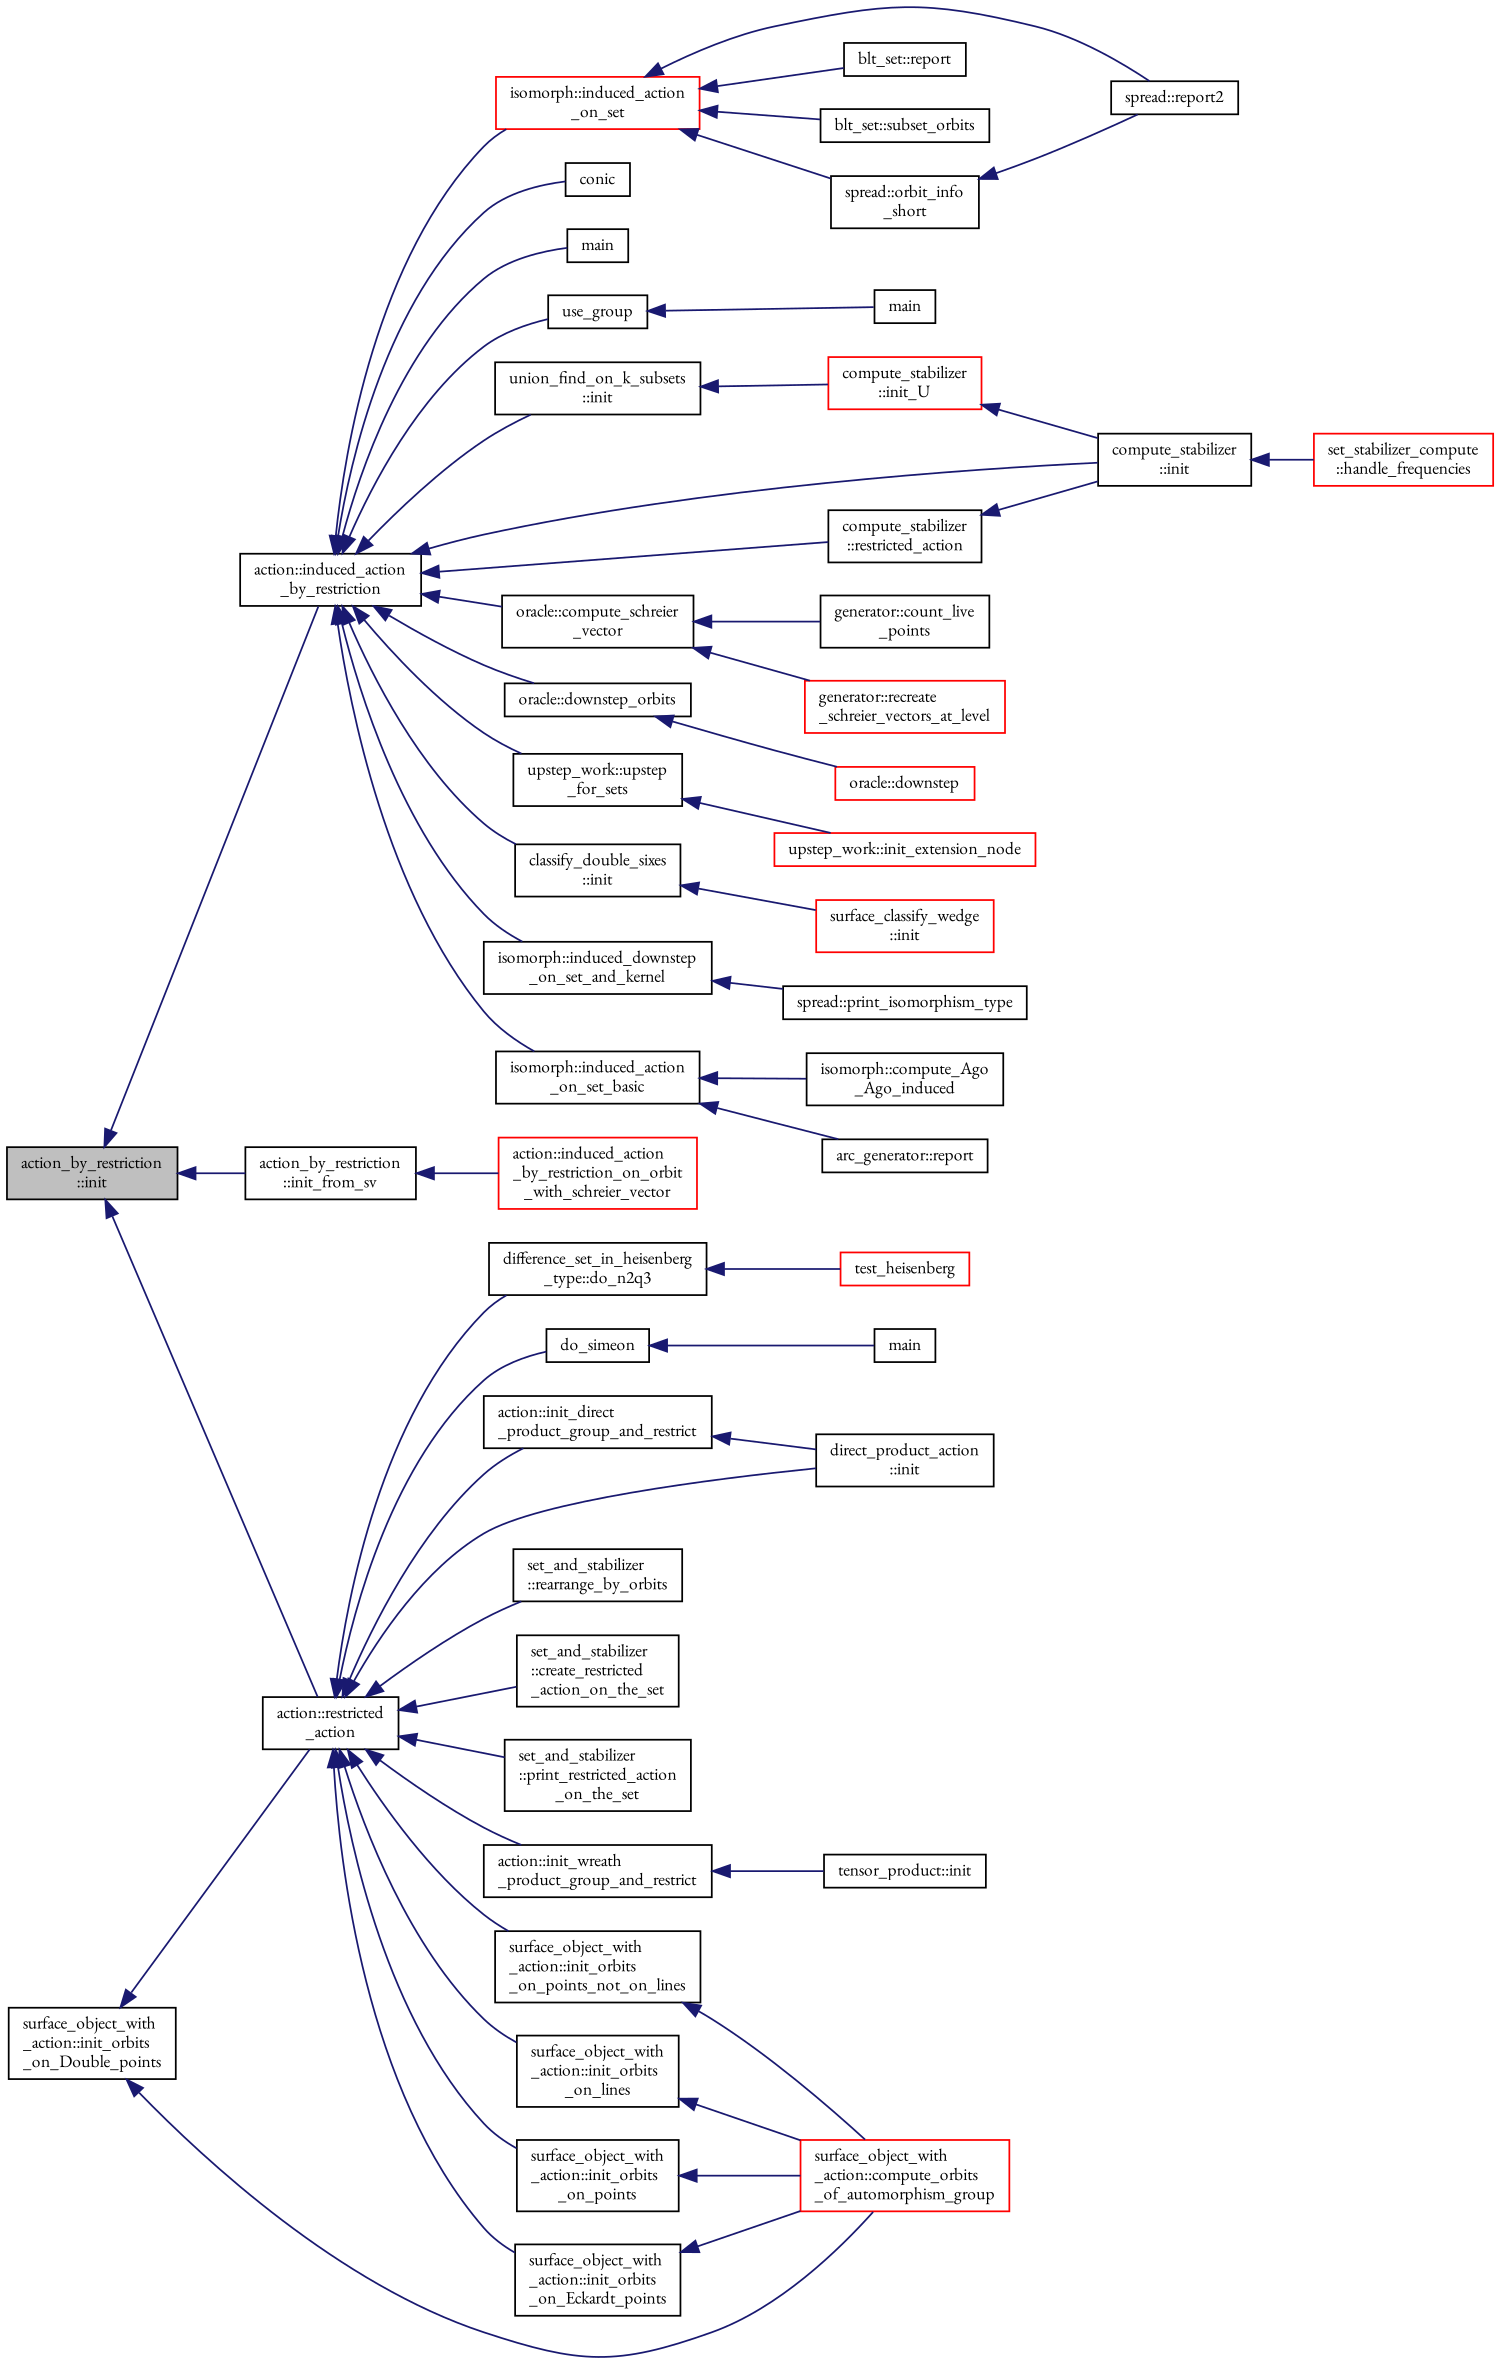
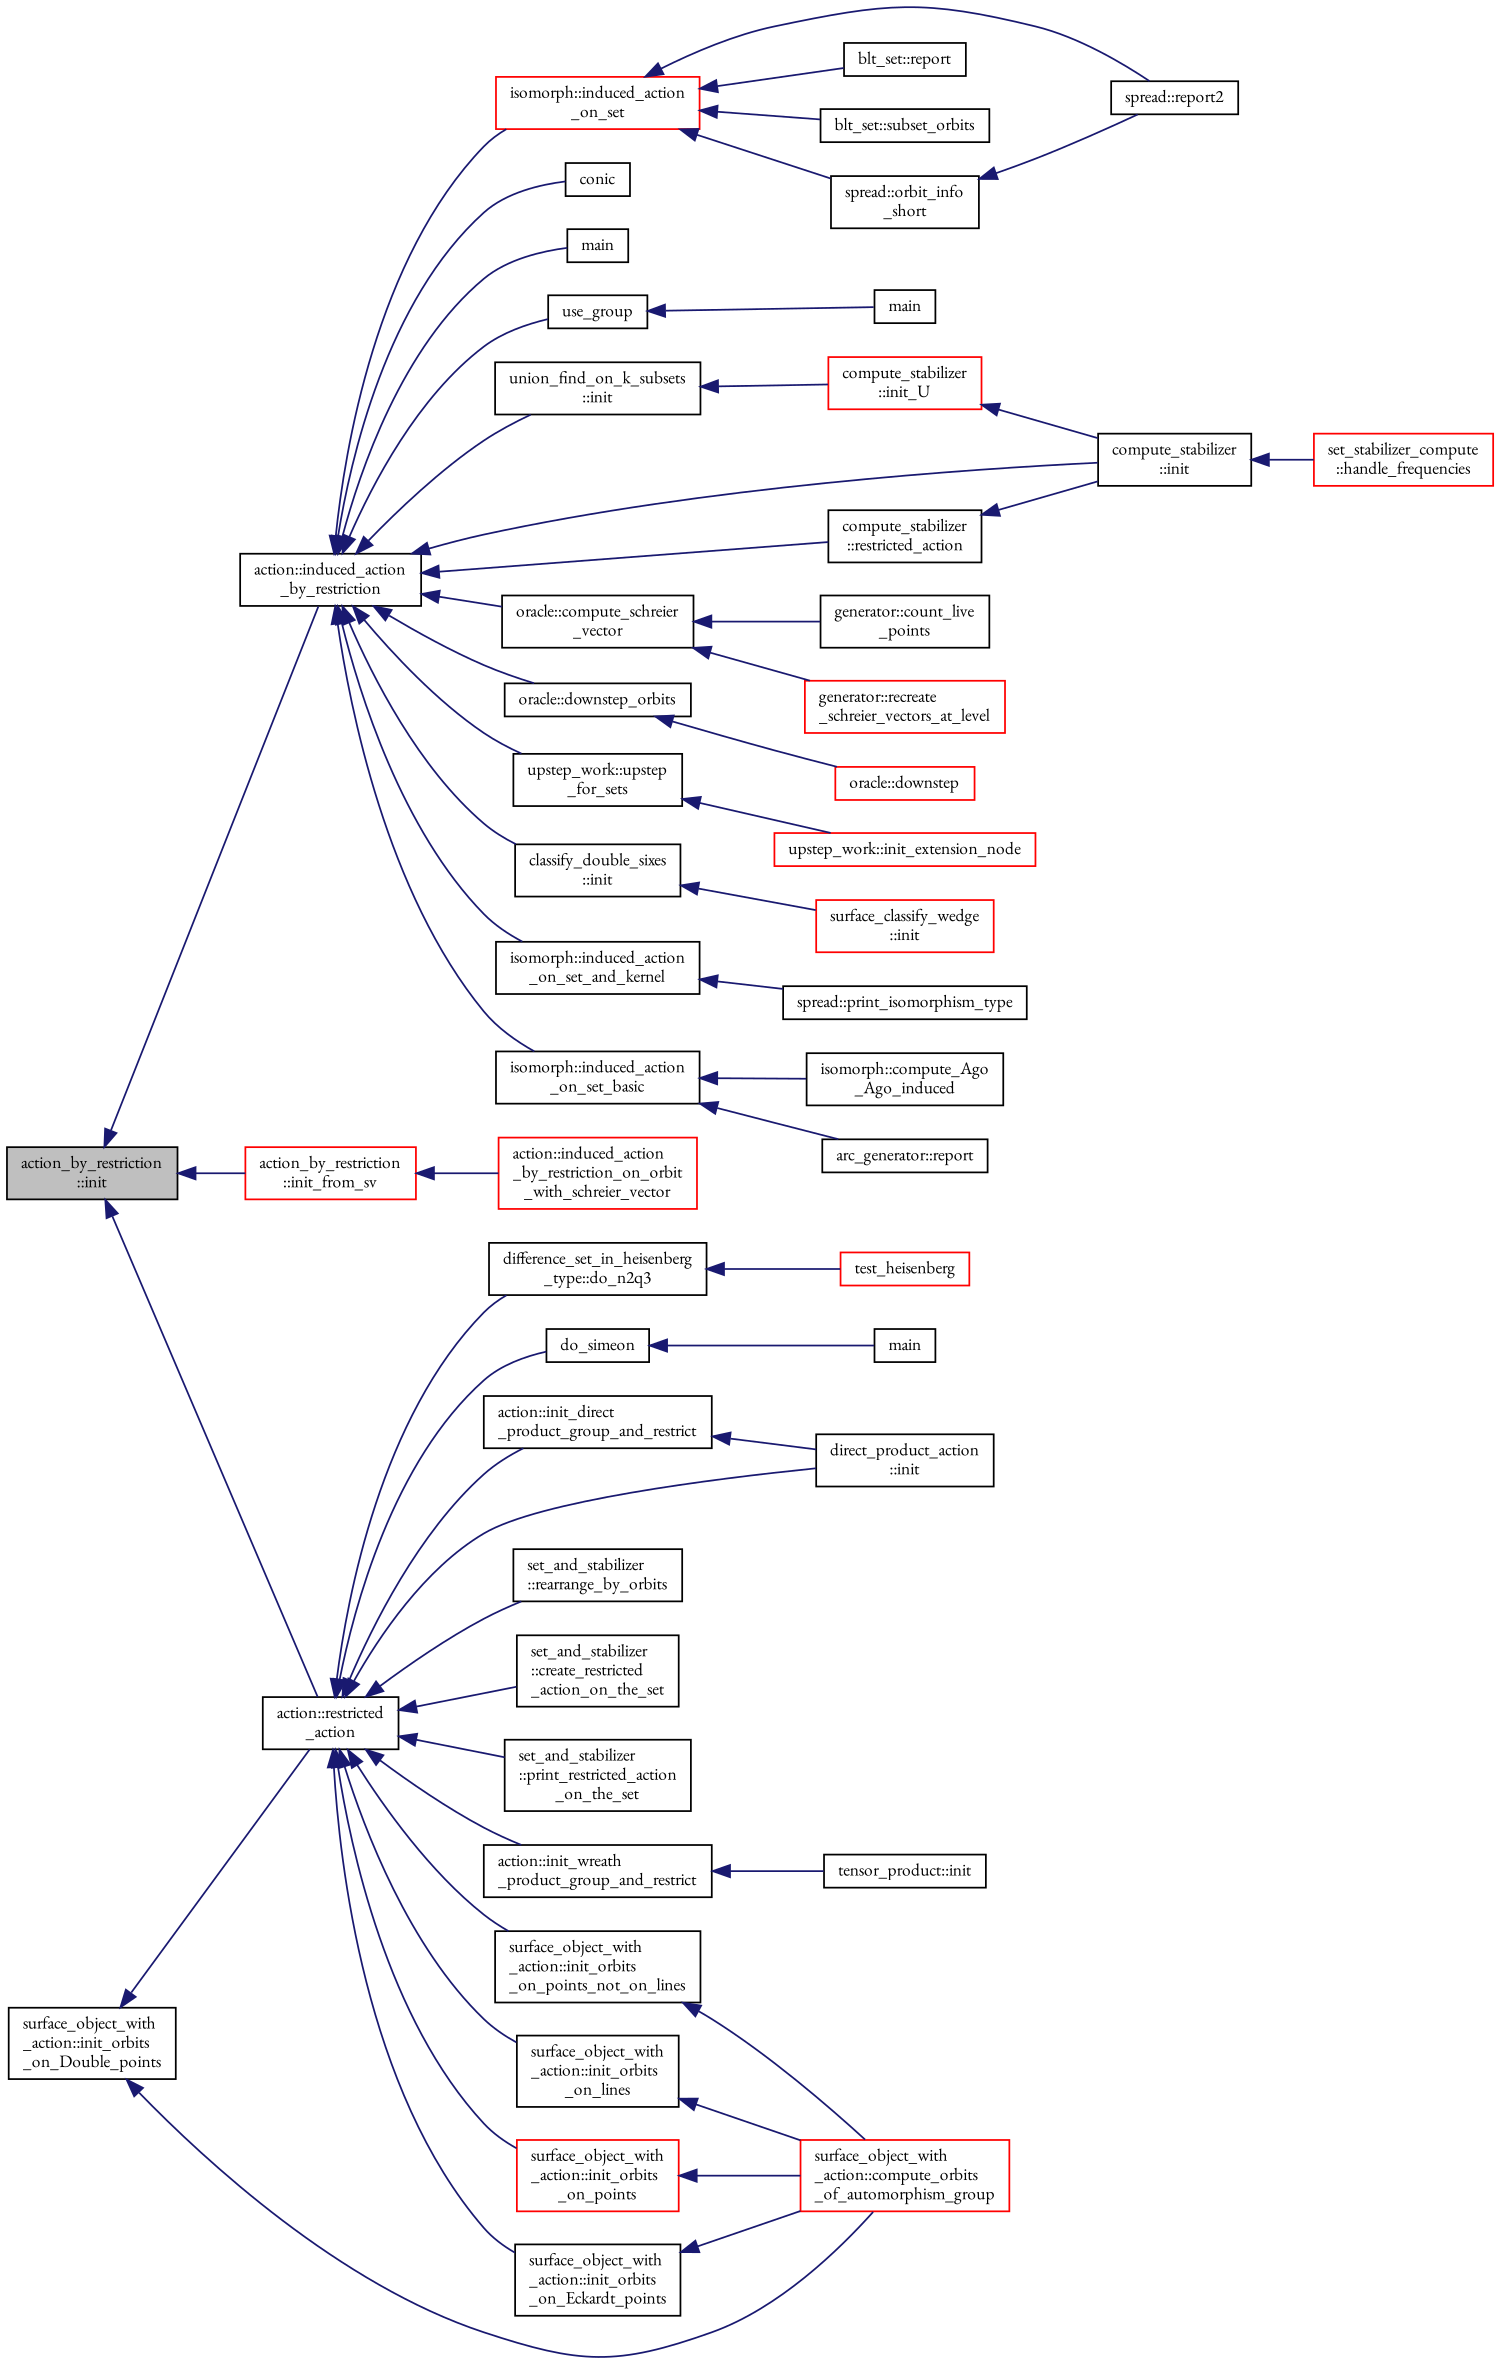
(598, 968) -> (598, 968)
(331, 1173) -> (331, 1173)
(598, 2176) -> (598, 2176)
